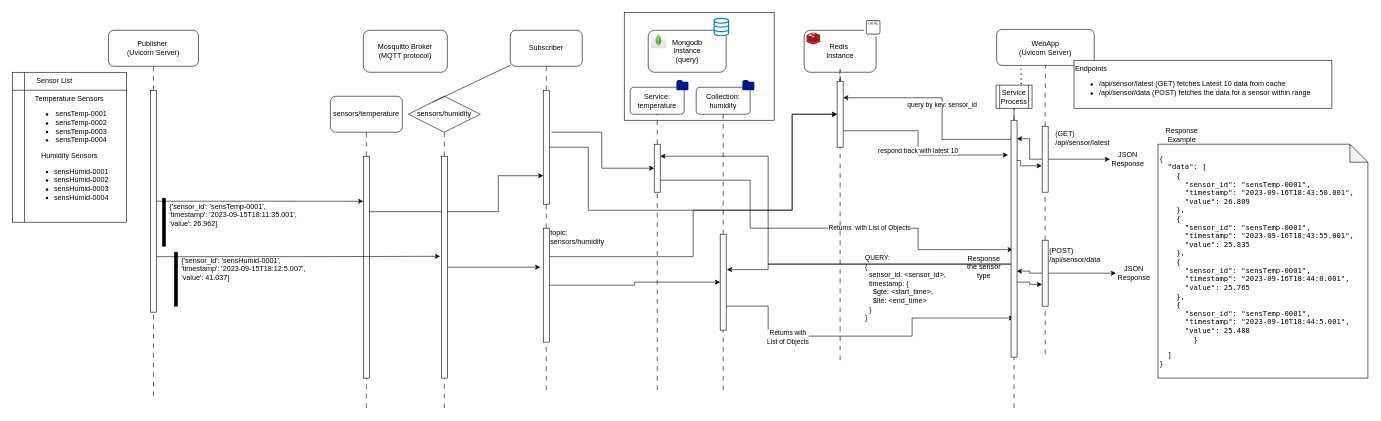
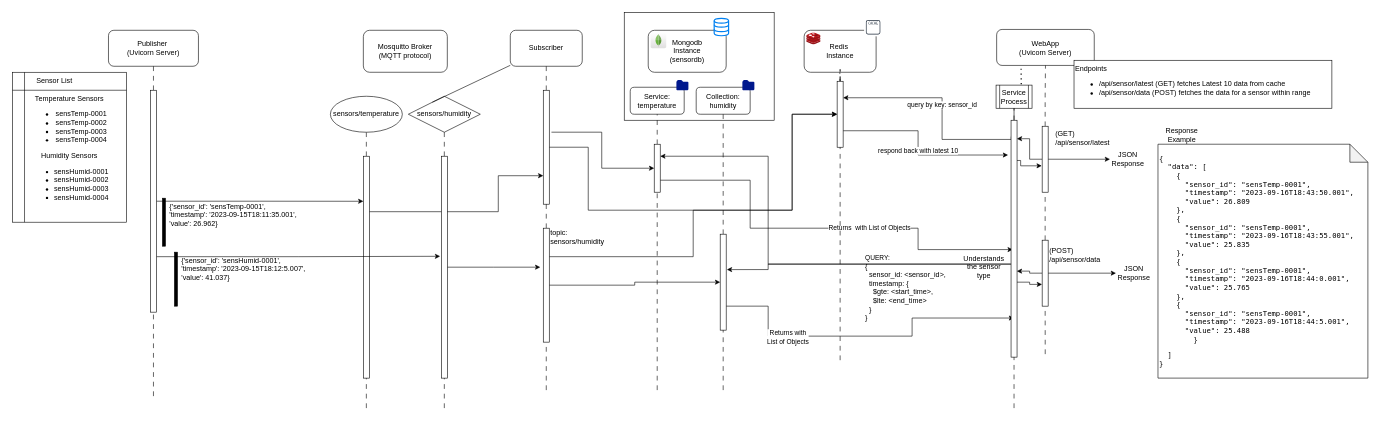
(687, 51) -> (687, 51)
(366, 114) -> (366, 114)
(984, 267) -> (984, 267)
